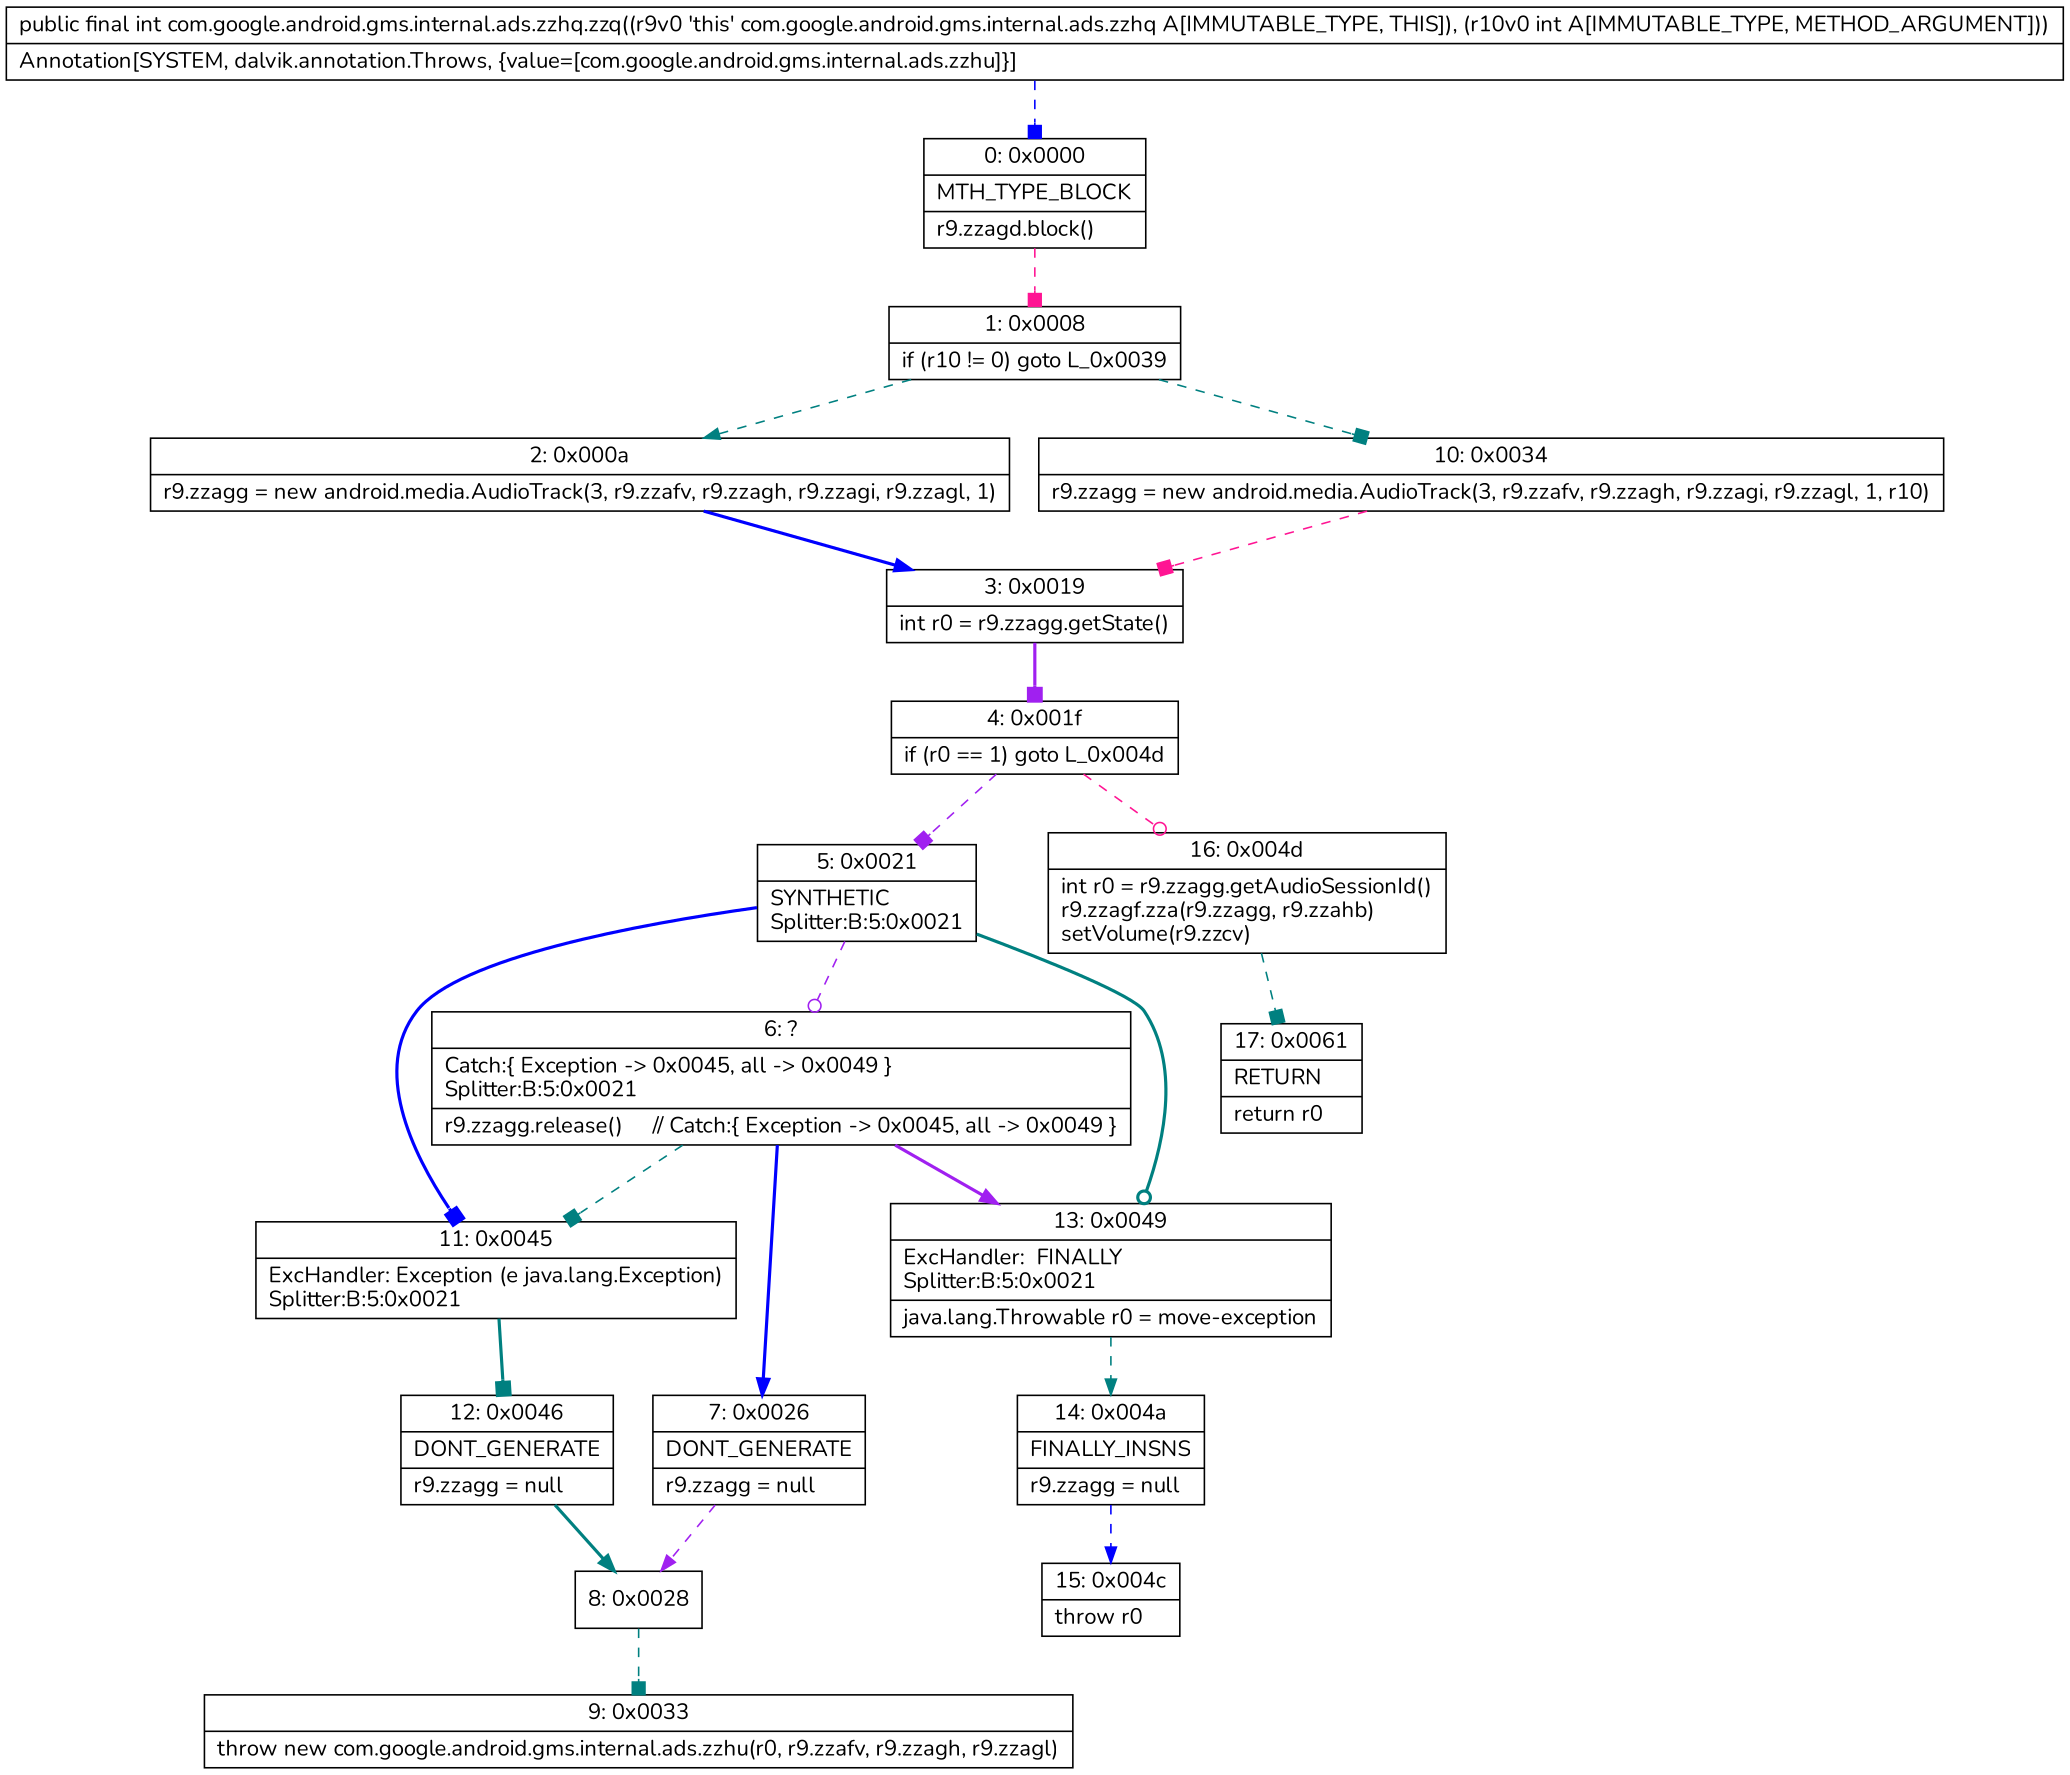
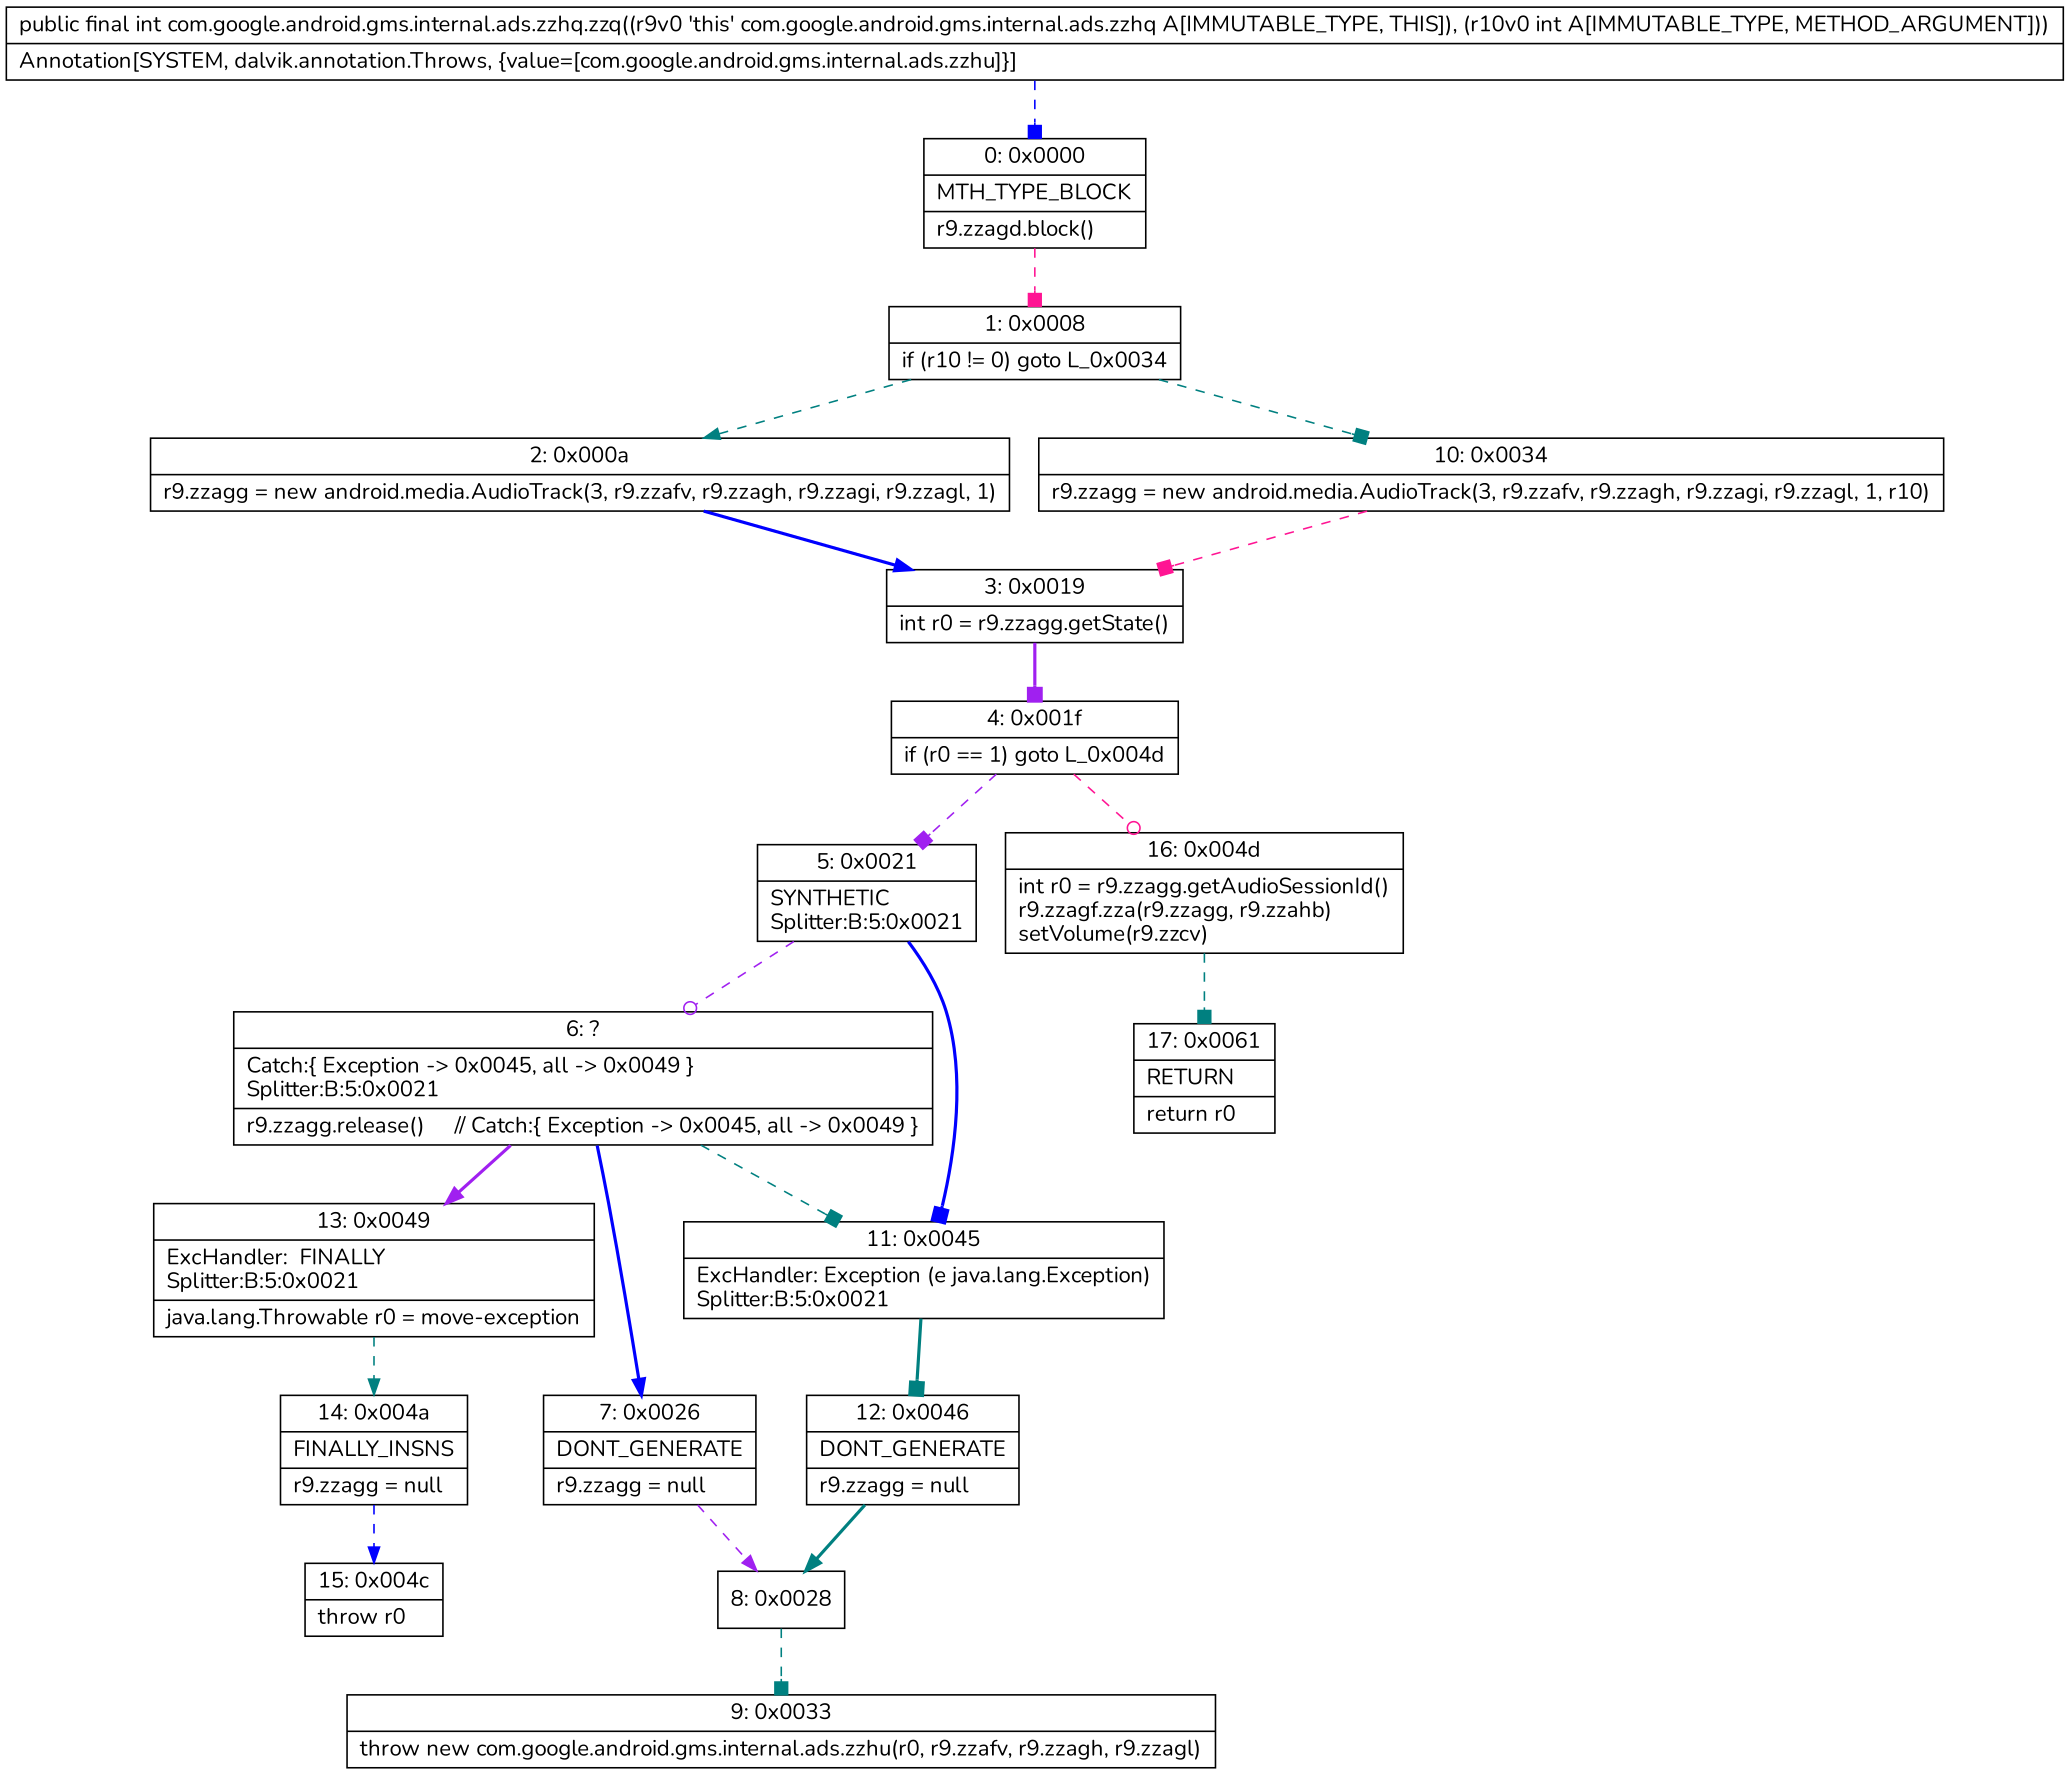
(1035, 361) -> (1035, 361)
(1145, 1012) -> none
